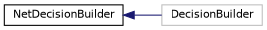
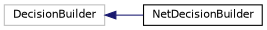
(148, 15) -> (130, 15)
